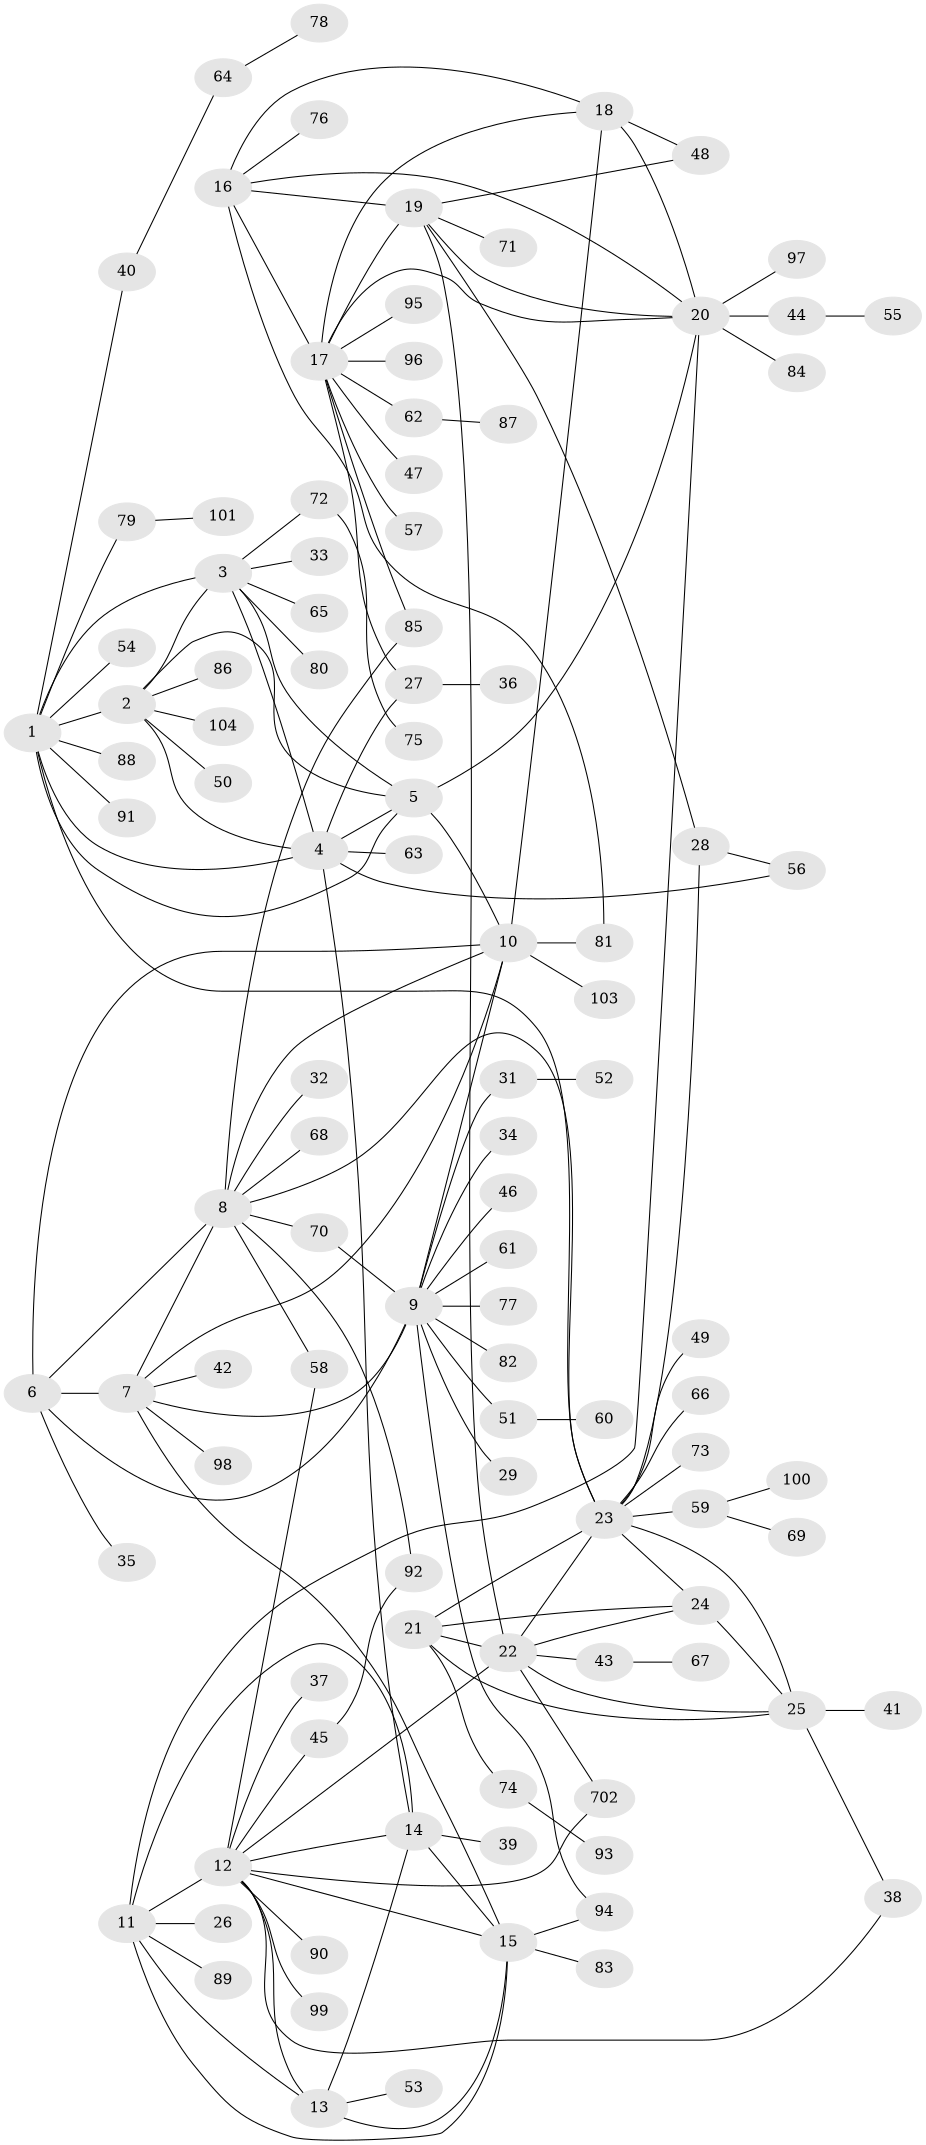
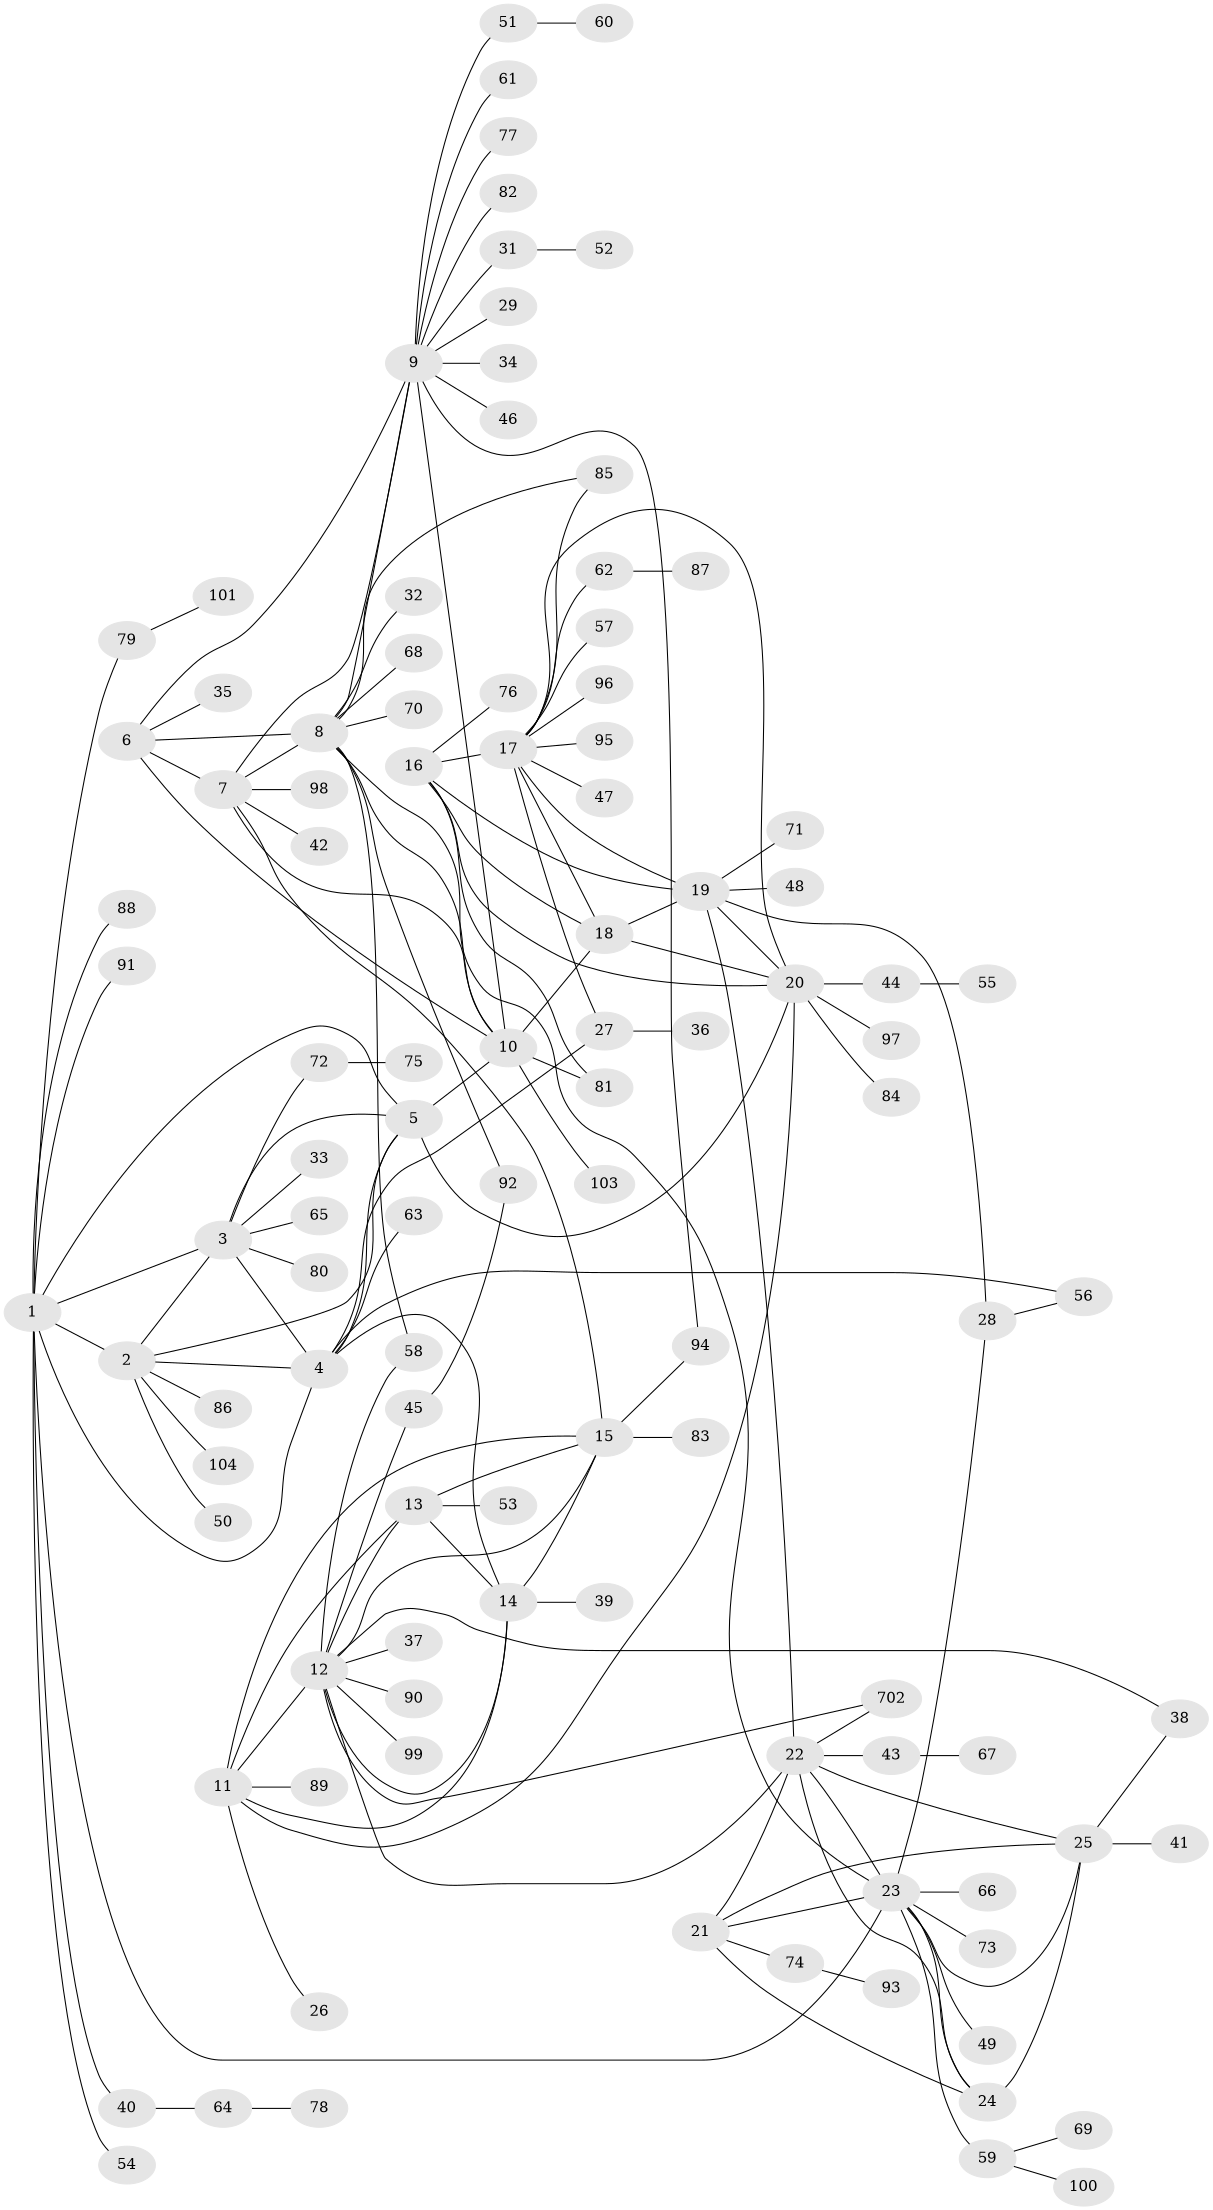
(653, 133) -> (653, 913)
(369, 1272) -> (377, 552)
